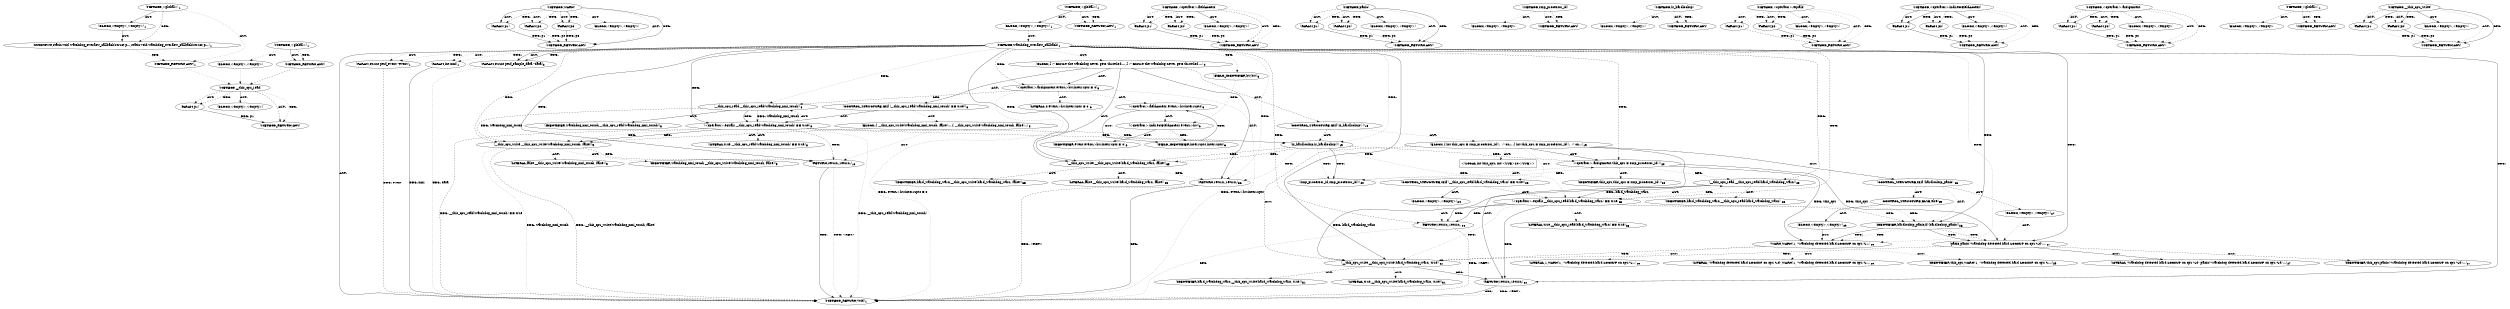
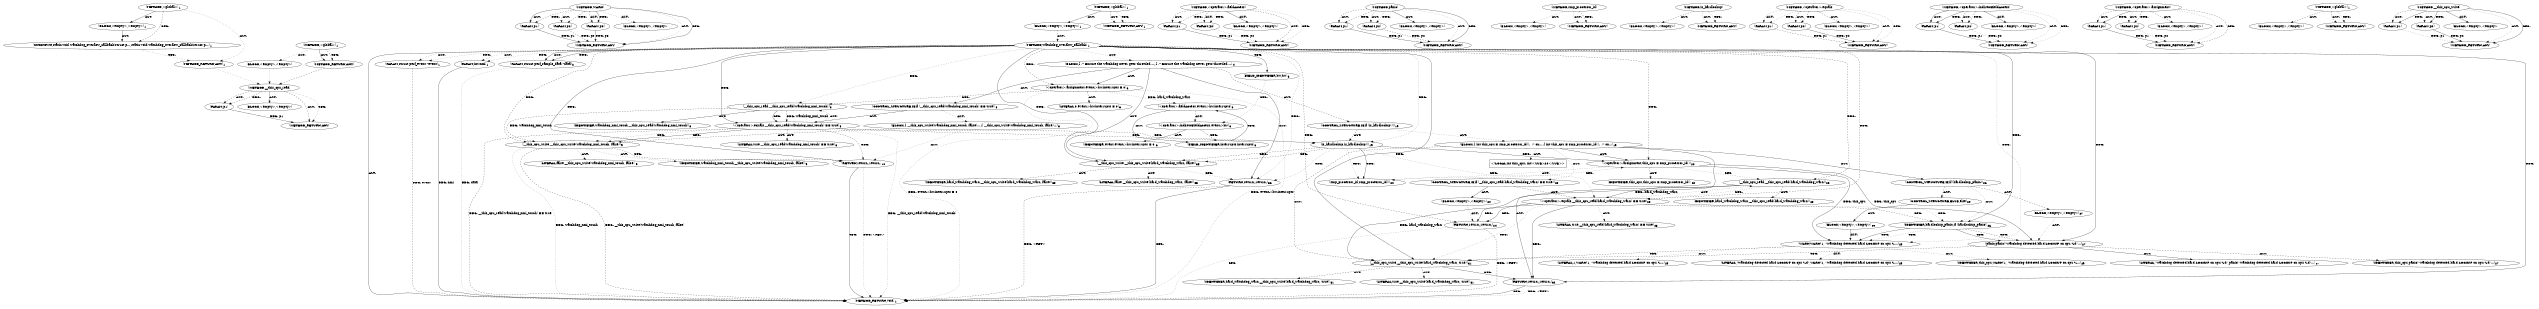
(1190, 51) -> (1214, 51)
(1123, 97) -> (1169, 97)
(1461, 153) -> (1491, 153)
